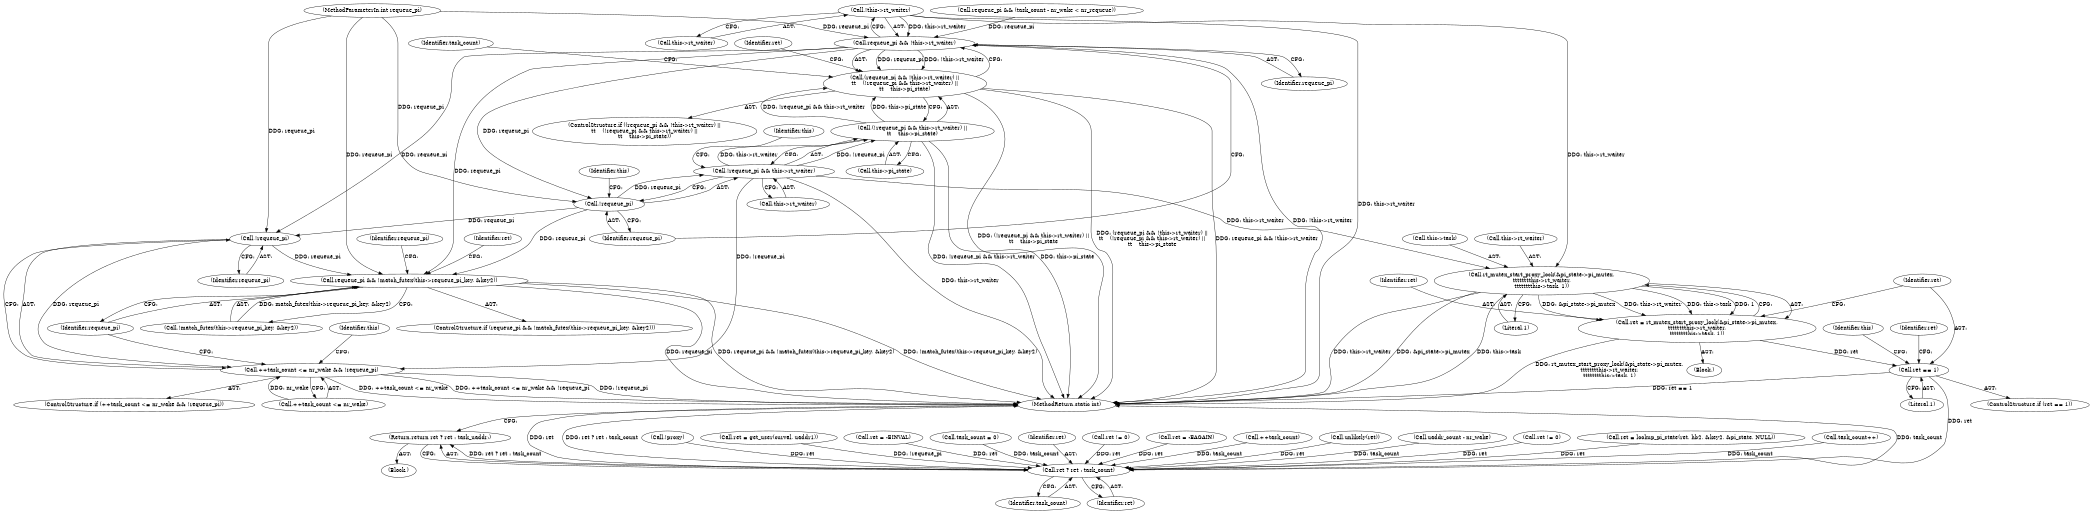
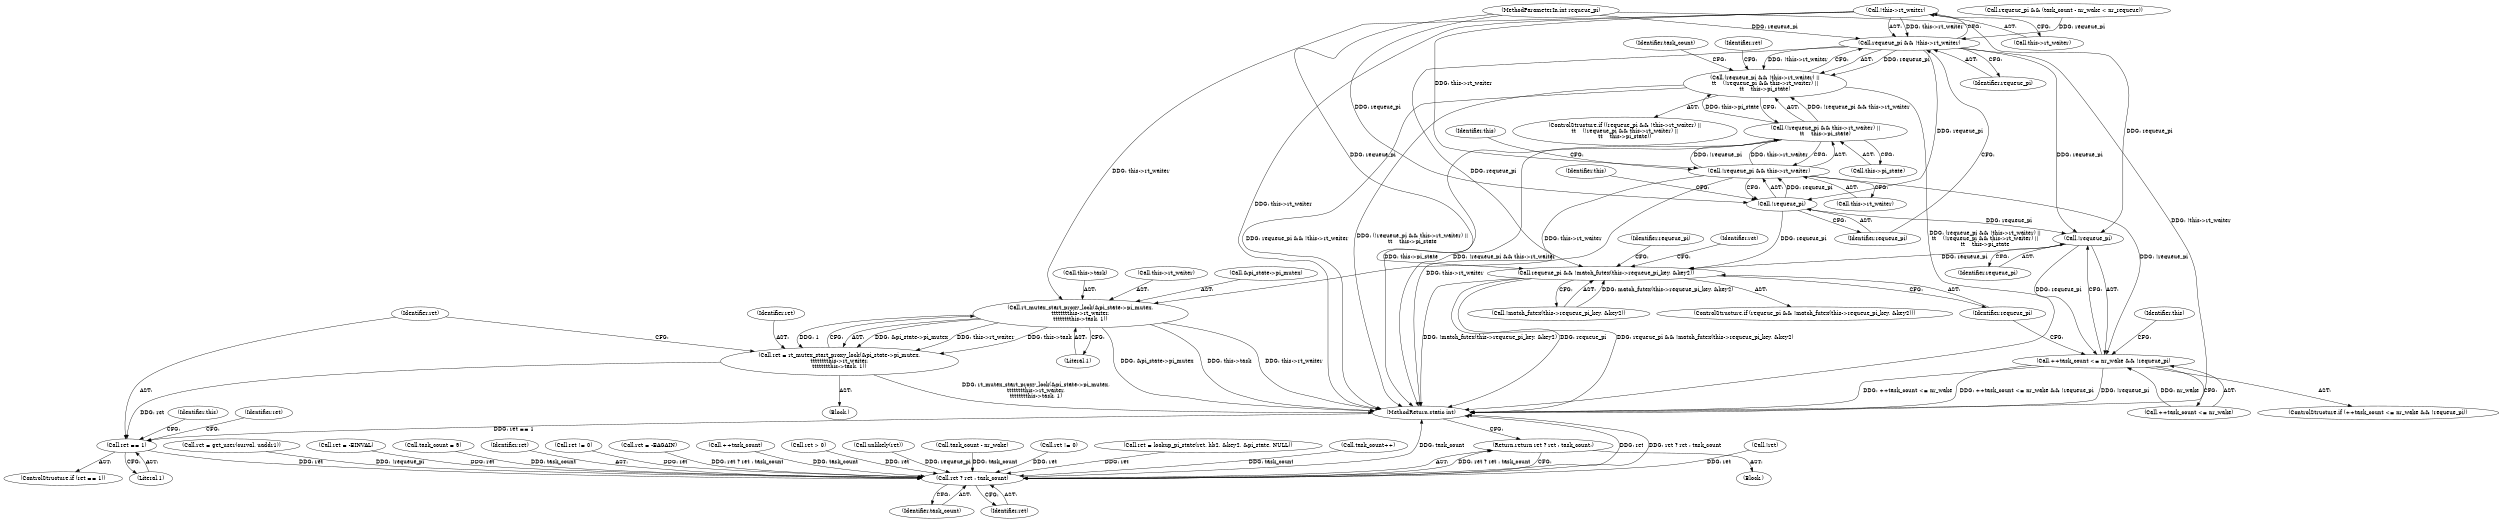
none -> (1465, 33)
none -> (1266, 273)
(1505, 393) -> (762, 422)
(440, 438) -> (1543, 446)
(668, 438) -> (1765, 446)
(971, 438) -> (433, 446)
(1452, 438) -> (973, 446)
none -> (809, 446)
(1151, 454) -> (748, 462)
(1293, 454) -> (948, 462)
